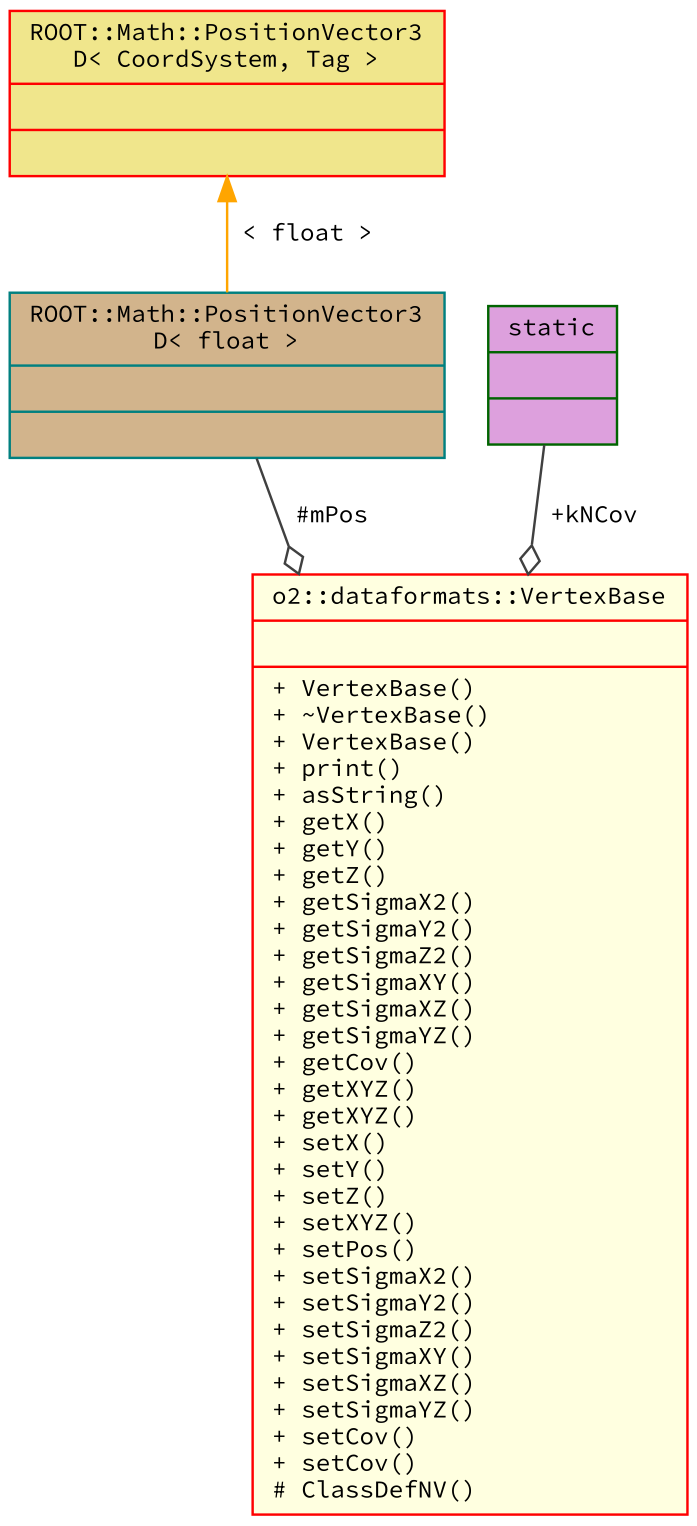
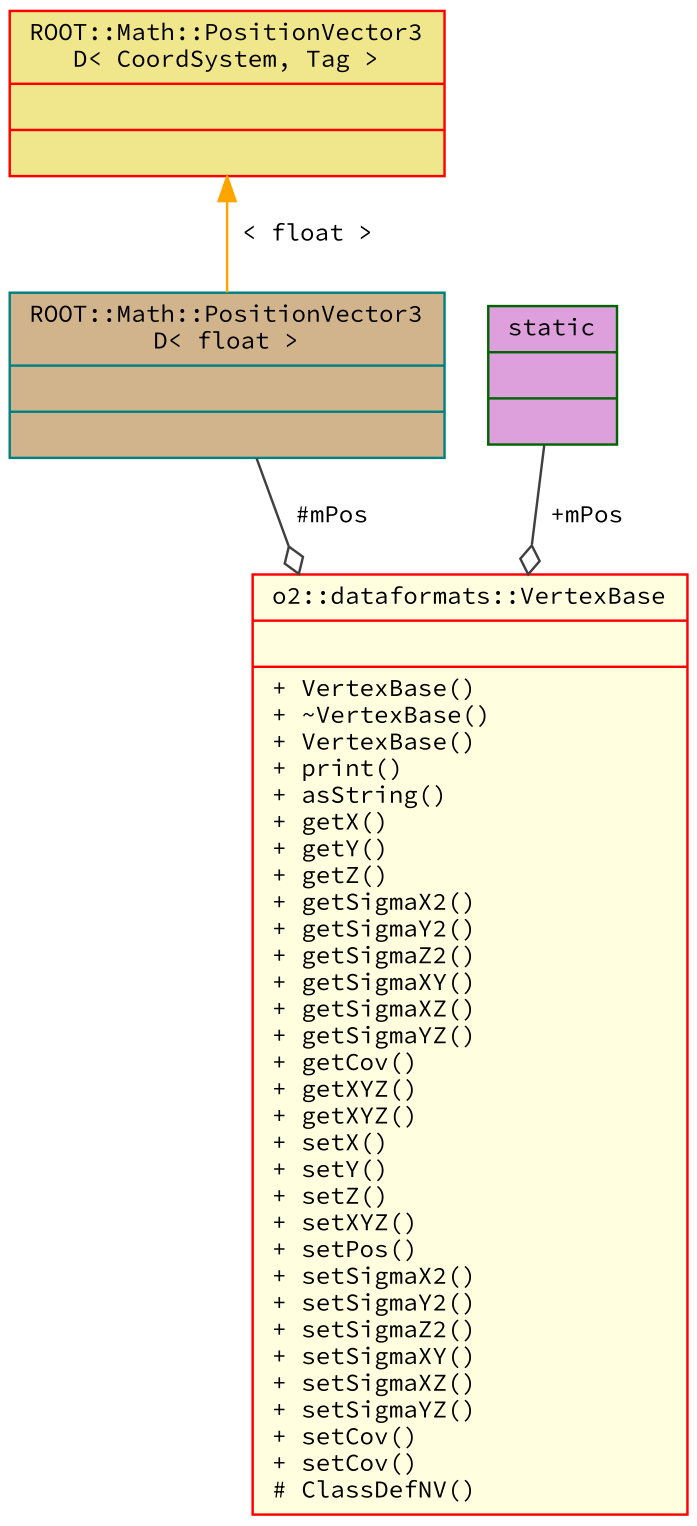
(588, 516) -> (581, 516)
